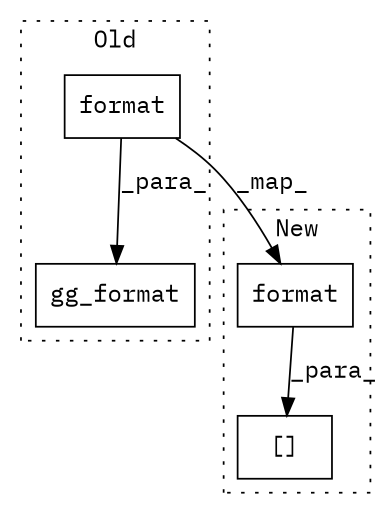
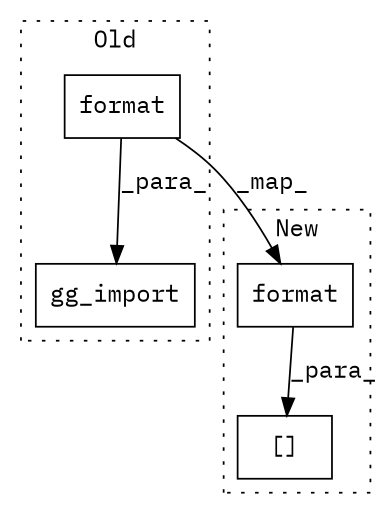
(115, 295) -> (115, 295)
